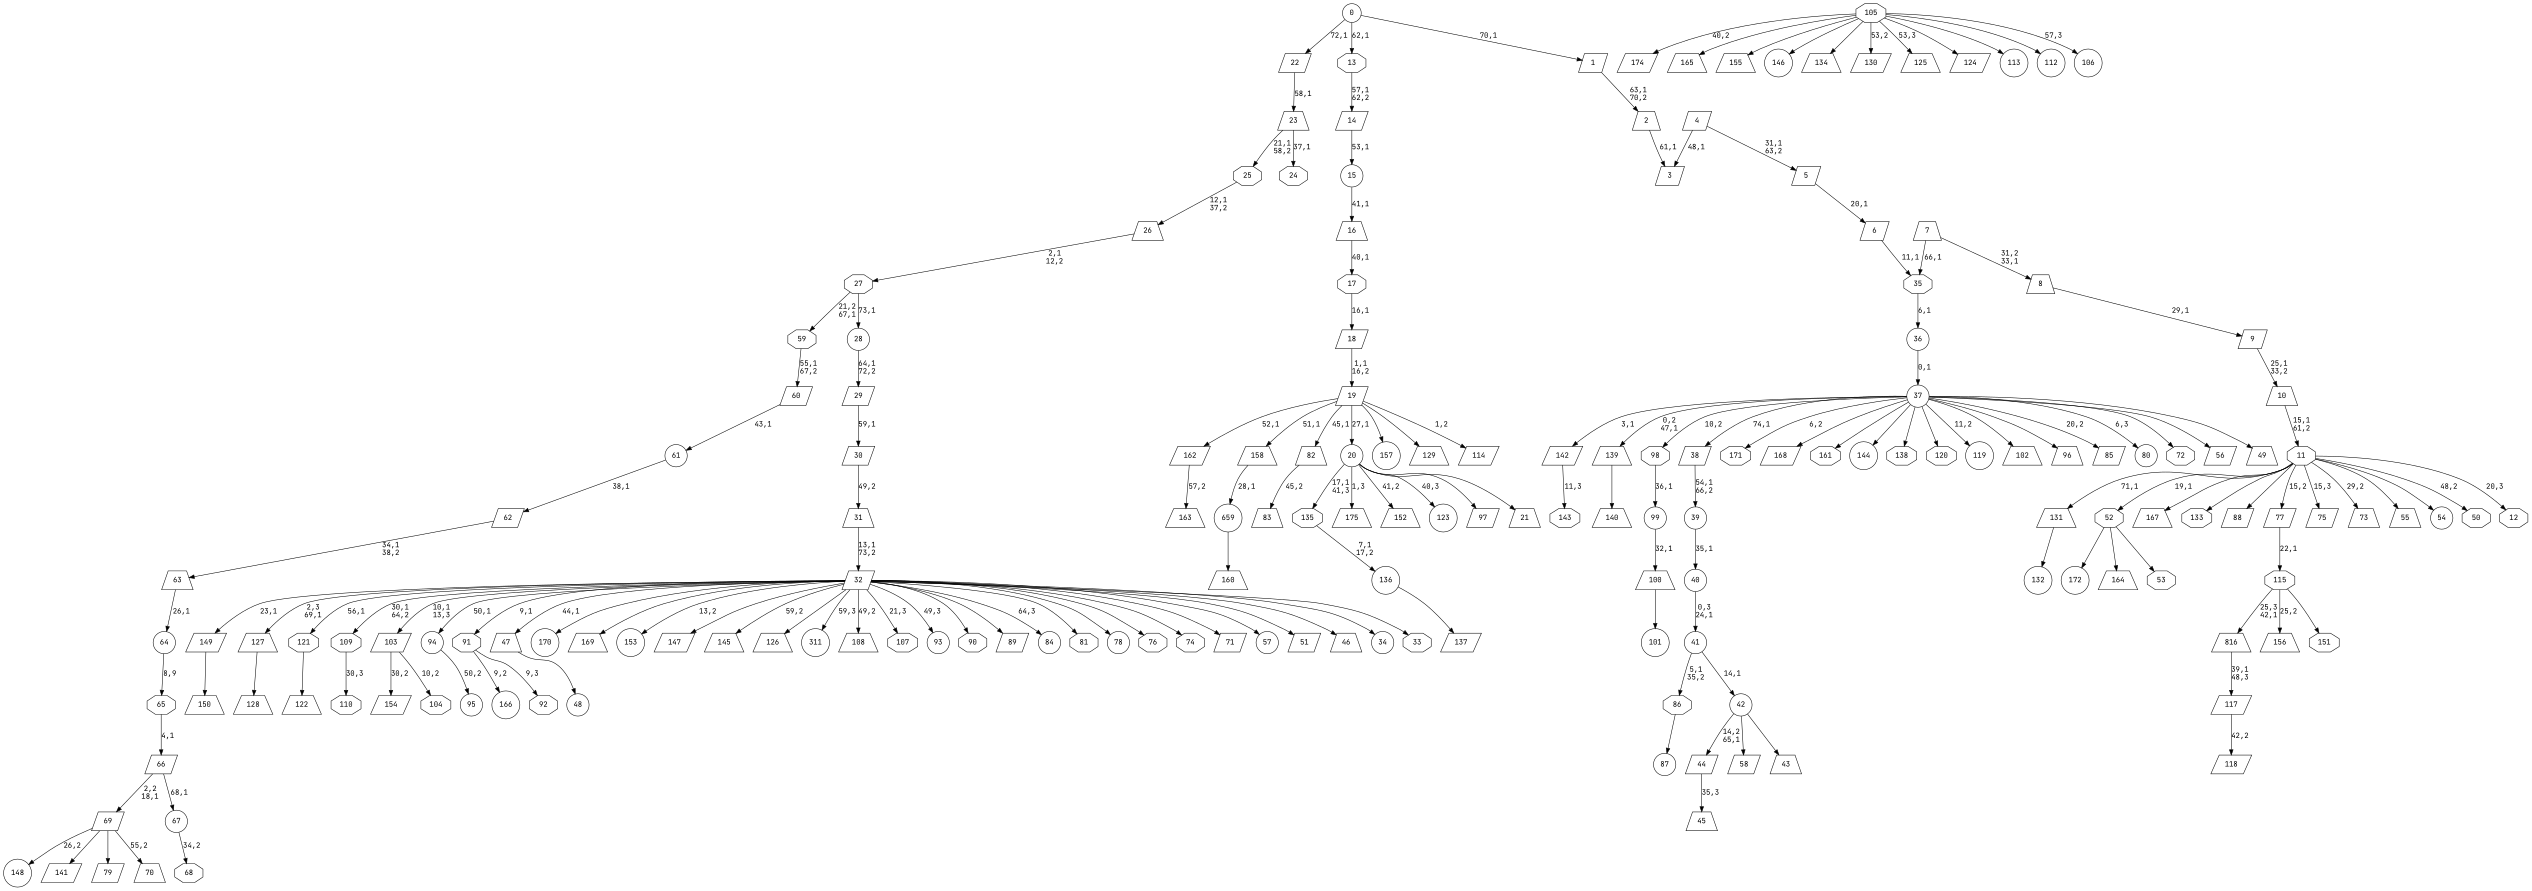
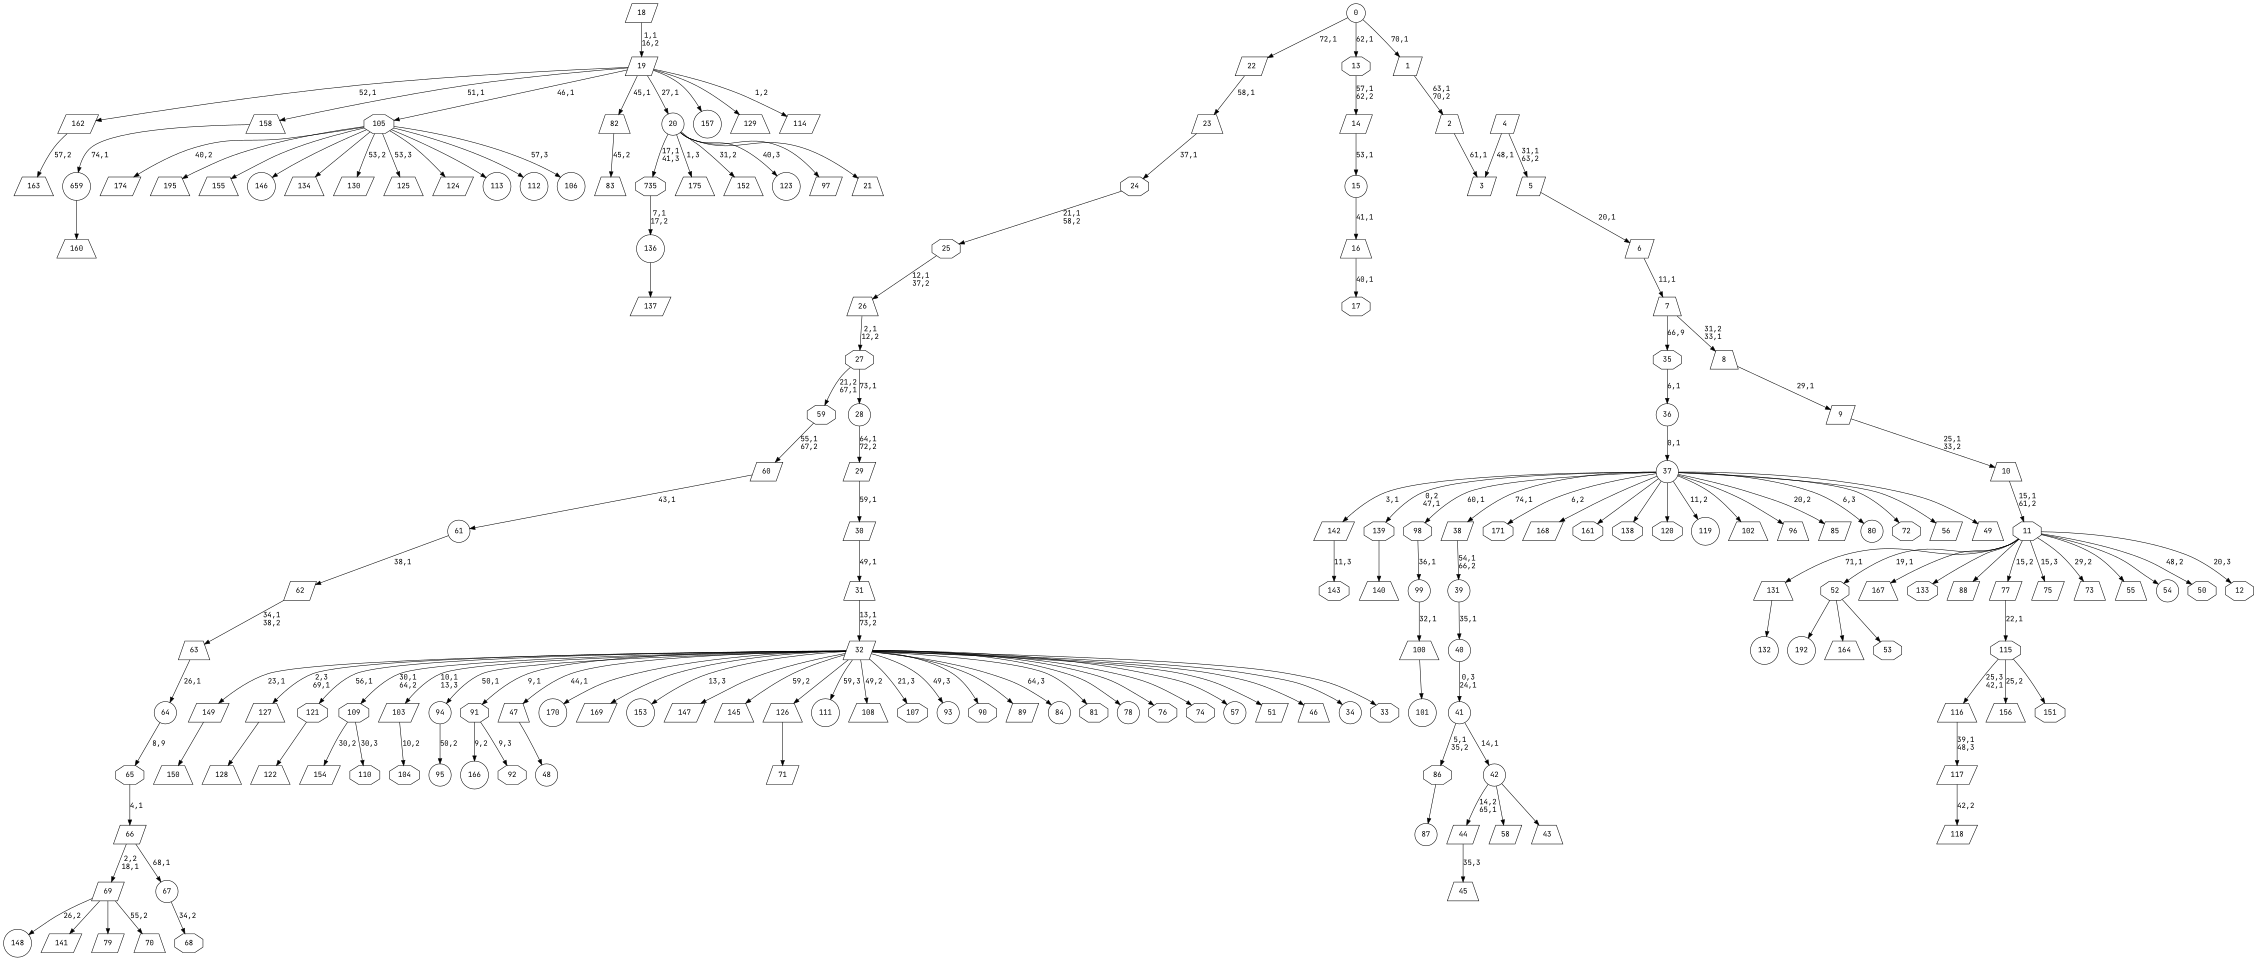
(1687, 63) -> (170, 186)
none -> (513, 95)
(1269, 145) -> (1043, 217)
(1894, 256) -> (1652, 275)
(1933, 258) -> (1676, 333)
(1352, 309) -> none
(1714, 425) -> (1476, 500)
(1612, 456) -> (1379, 531)
(1864, 456) -> none
(867, 487) -> (868, 562)
(1247, 487) -> (100, 155)
(1391, 487) -> (728, 155)
(1307, 518) -> (650, 186)
(2075, 580) -> (1801, 650)
(1081, 594) -> (783, 741)
(708, 611) -> (717, 682)
(588, 643) -> (597, 713)
(816, 643) -> (825, 713)
(2231, 643) -> (1957, 713)
(391, 671) -> (336, 741)
